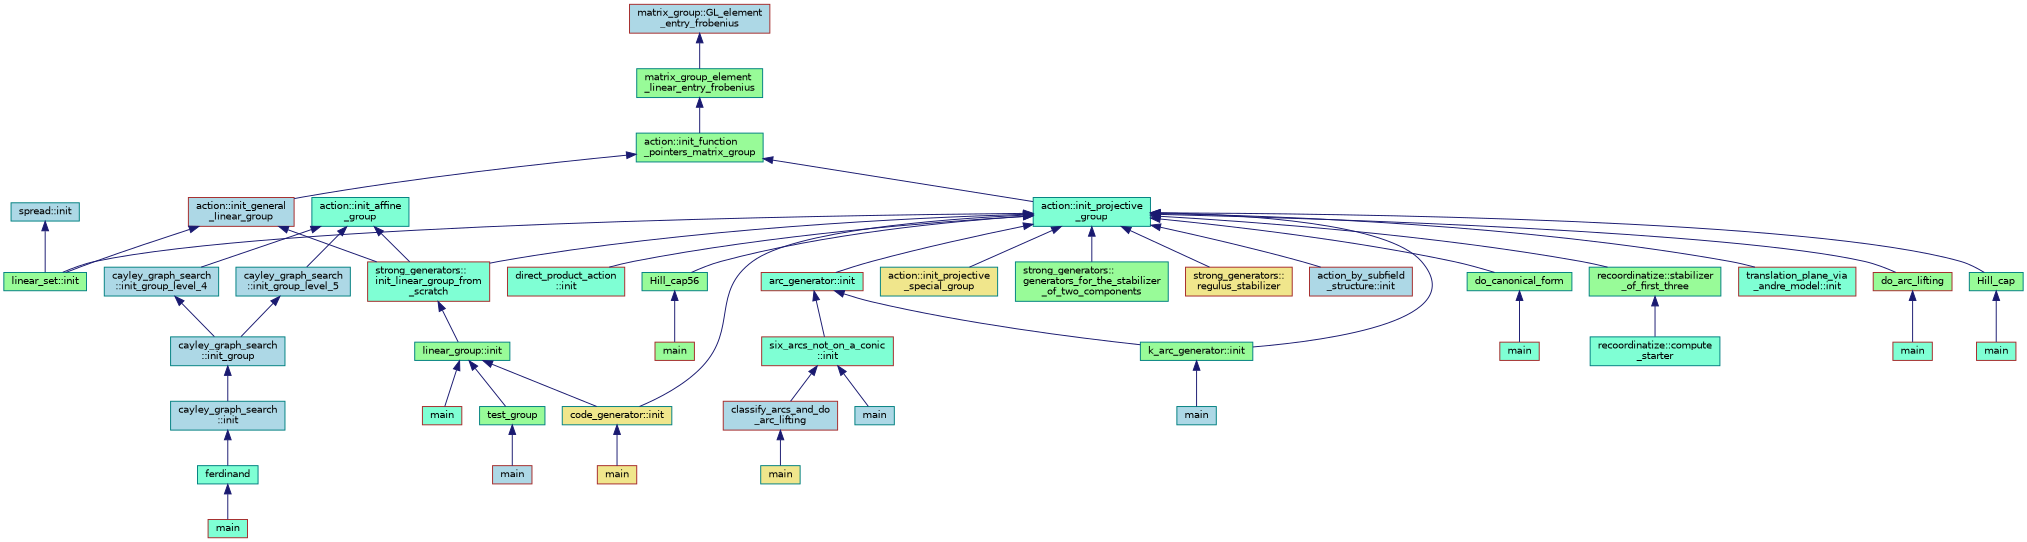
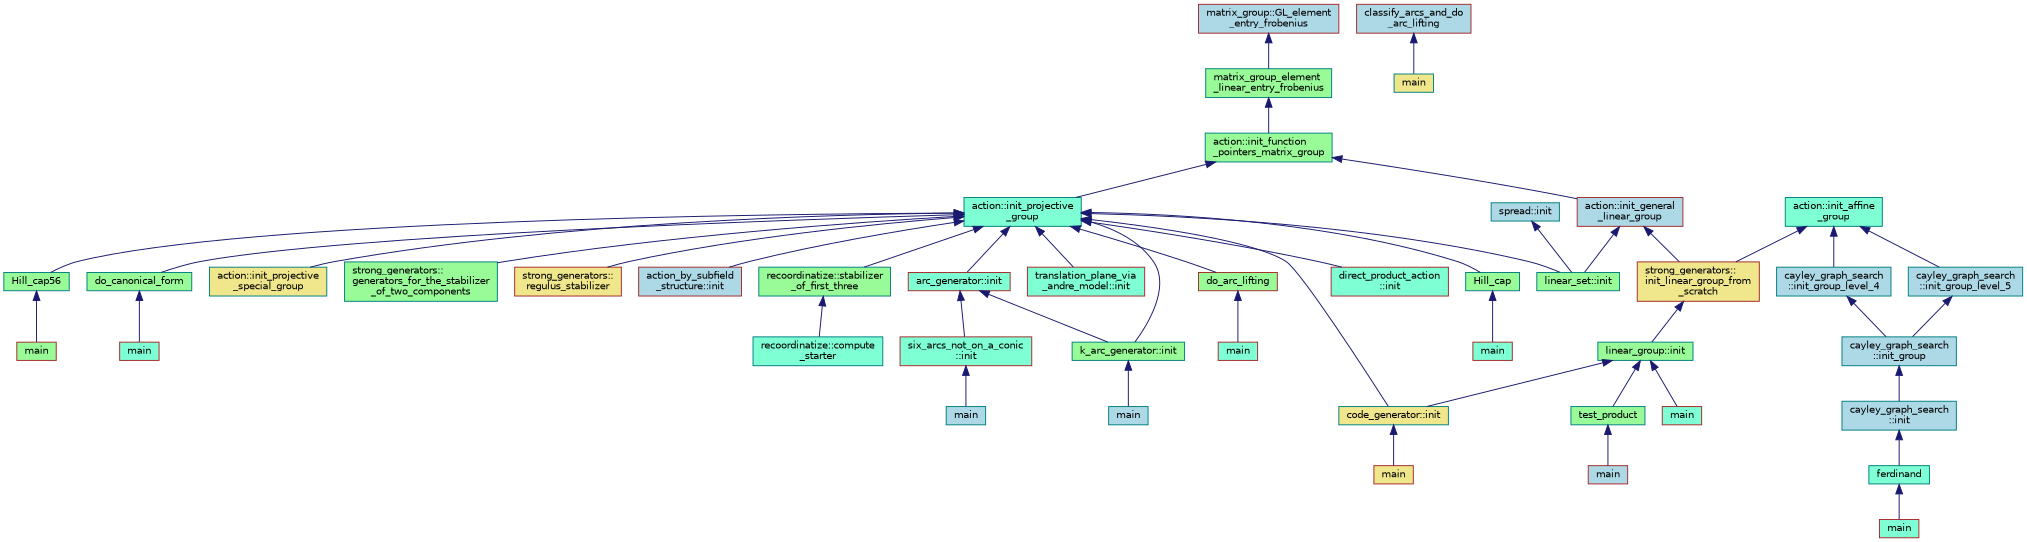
(756, 230) -> none
(429, 282) -> (1698, 282)
(801, 387) -> none
(512, 416) -> (1608, 416)
